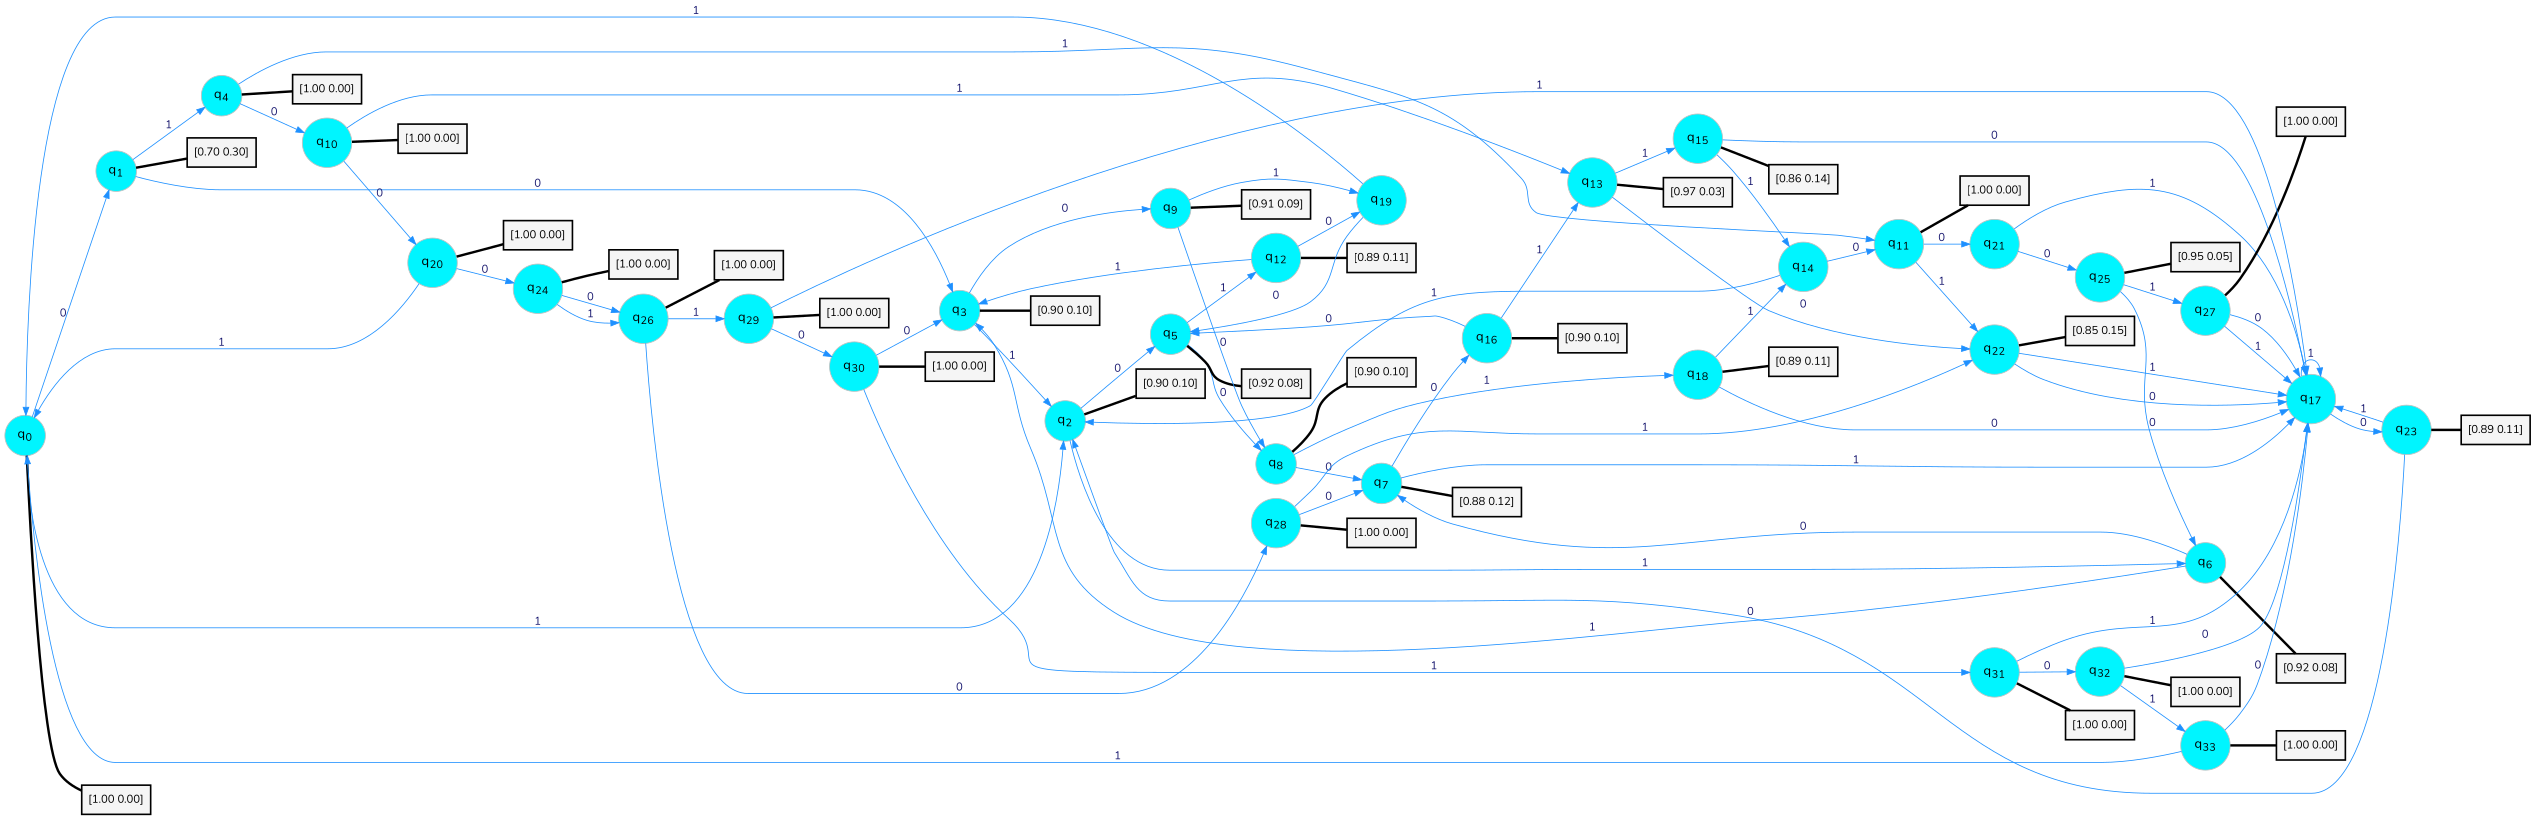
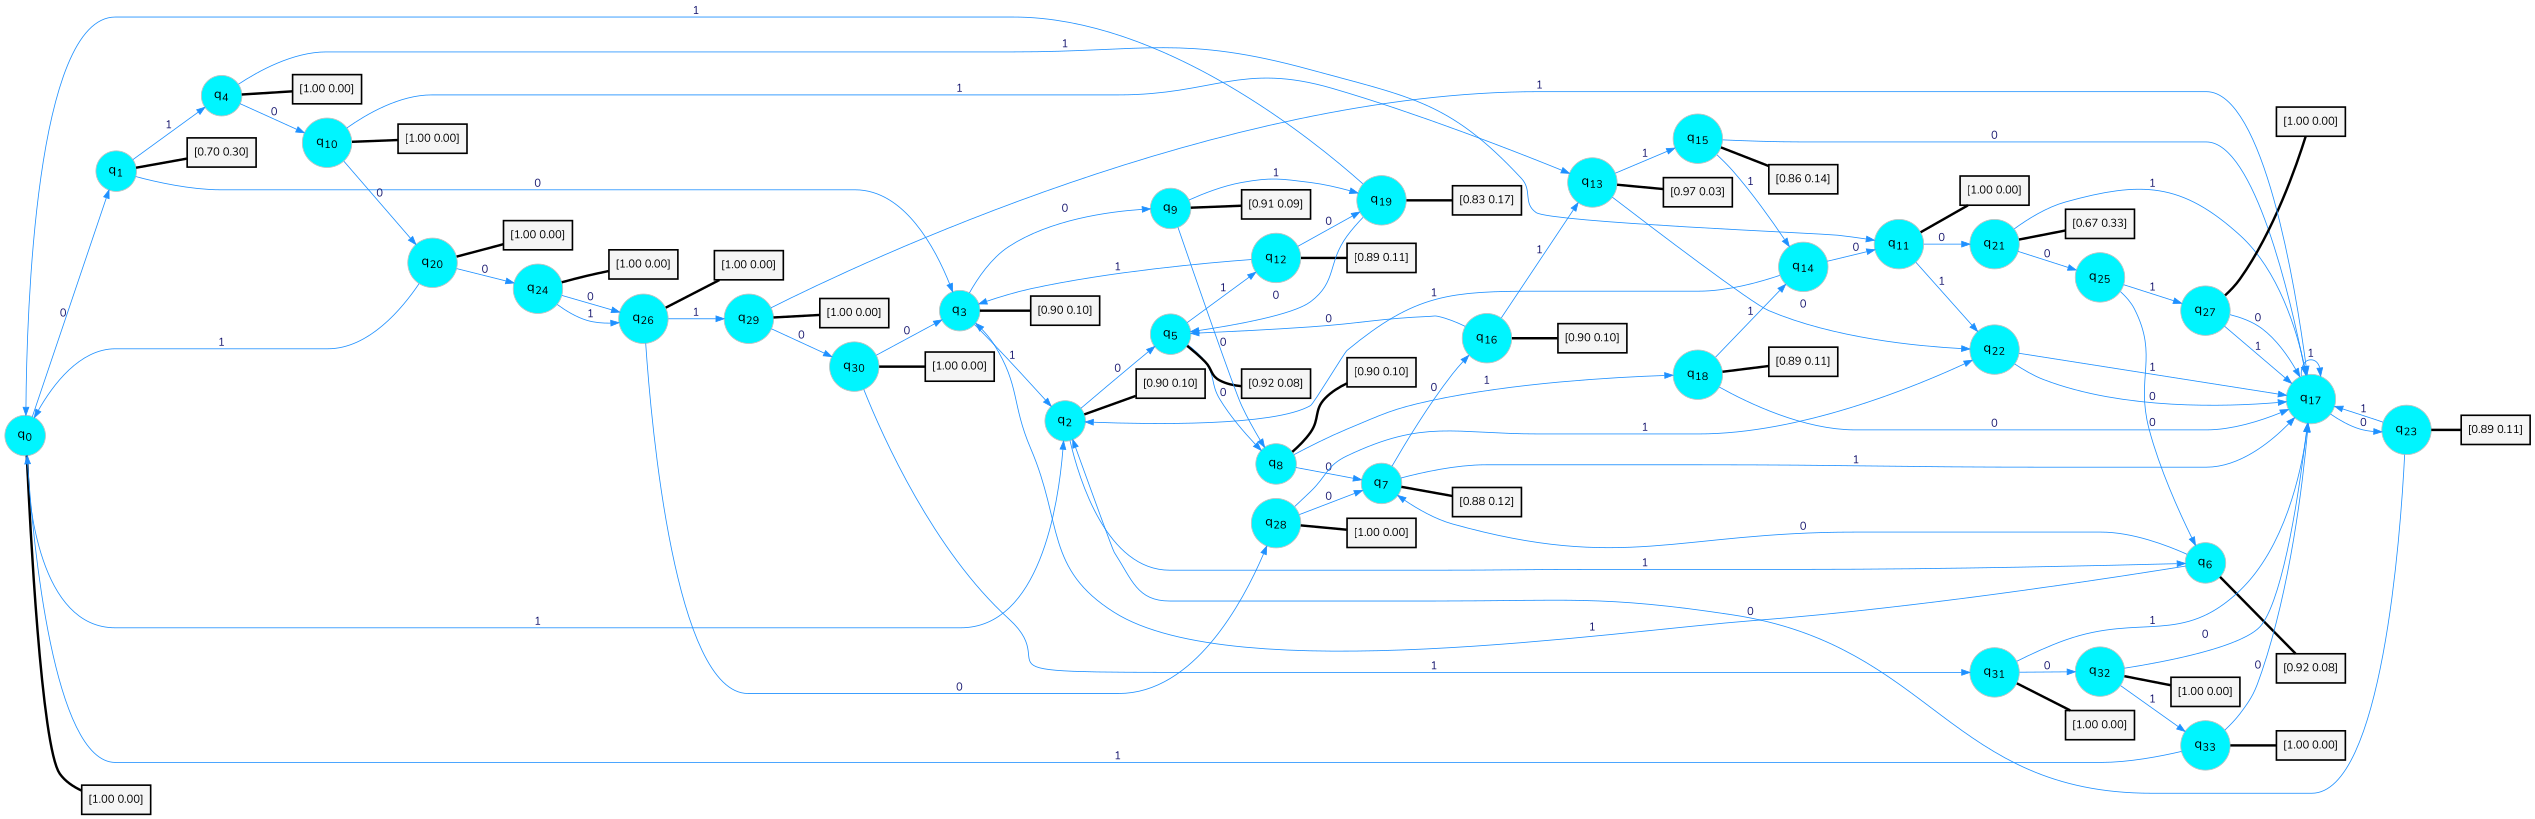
none -> (1487, 200)
none -> (2100, 224)
(2205, 257) -> none
(2100, 331) -> none
